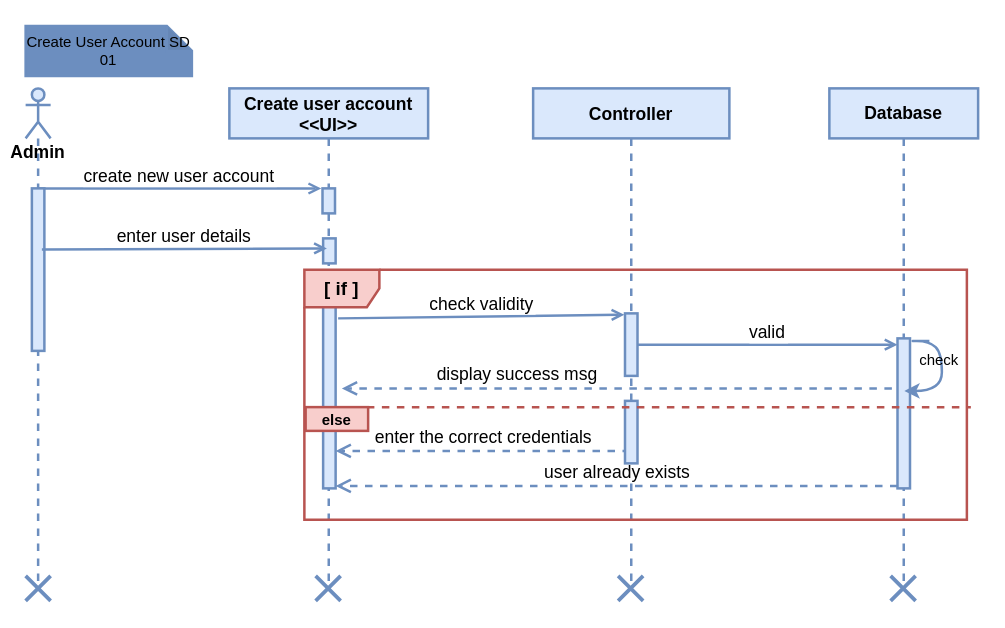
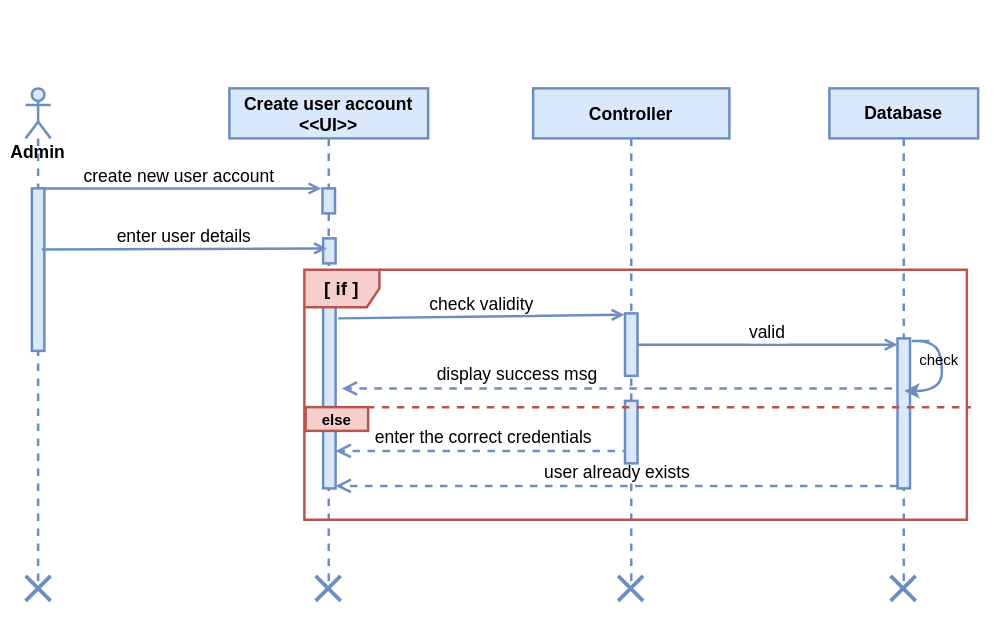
(109, 51) -> none
